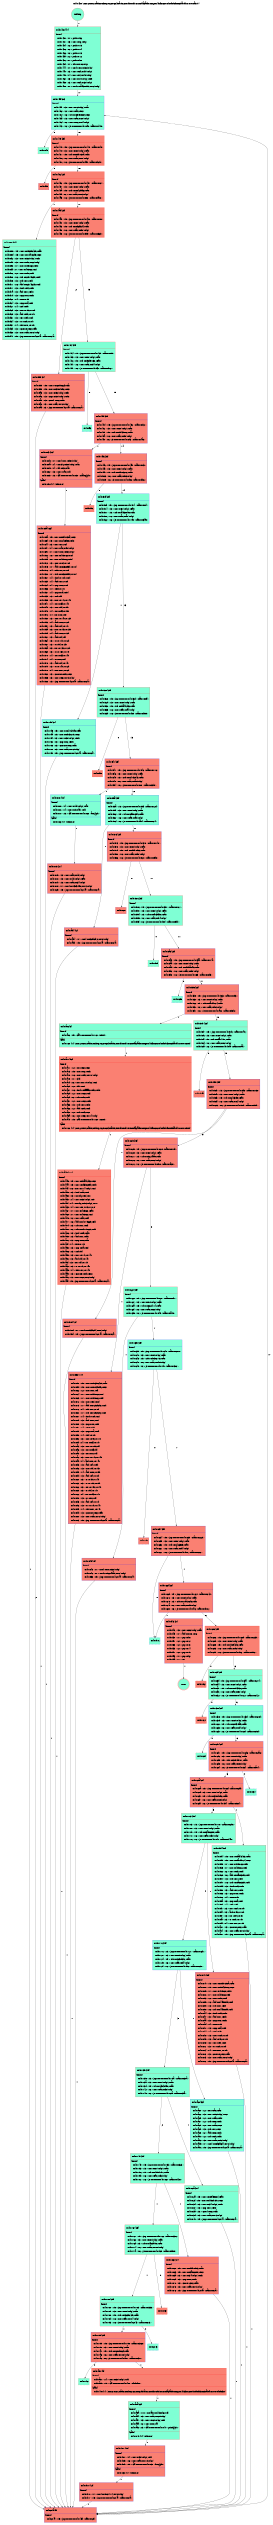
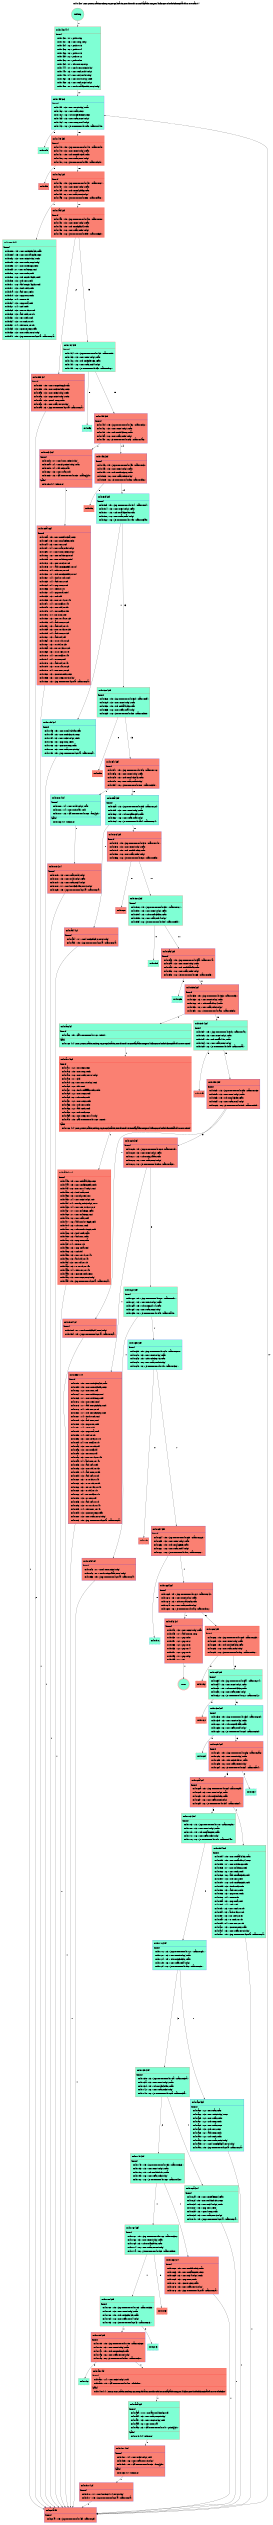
(161, 1624) -> (185, 1615)
(222, 2019) -> none
